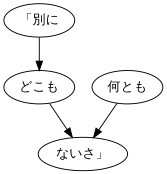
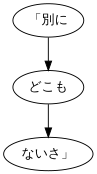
(127, 87) -> none
